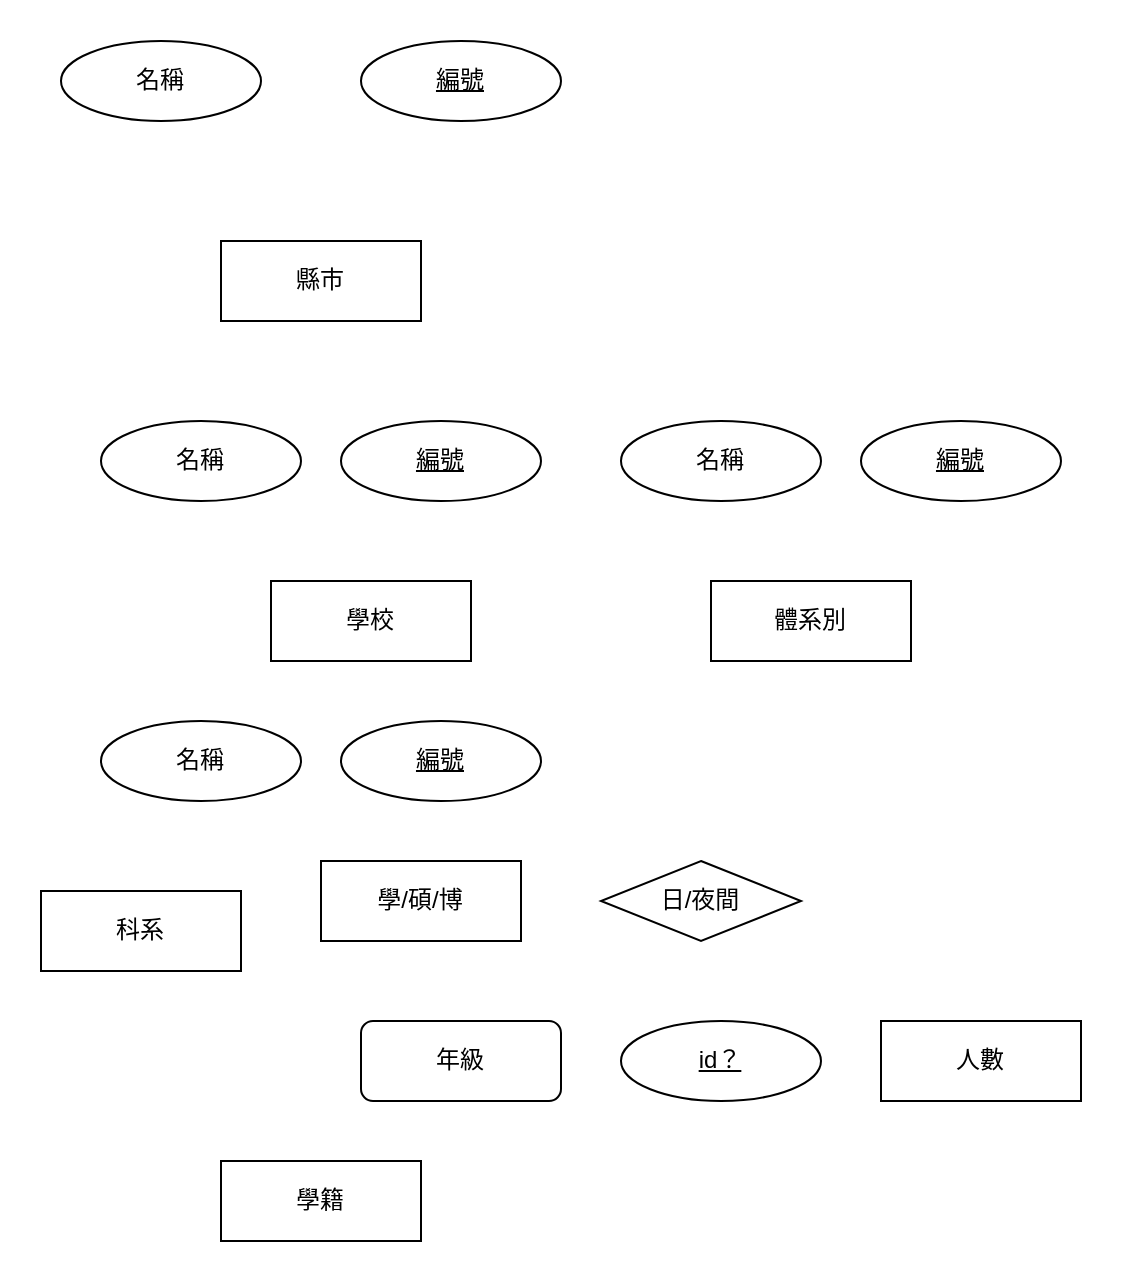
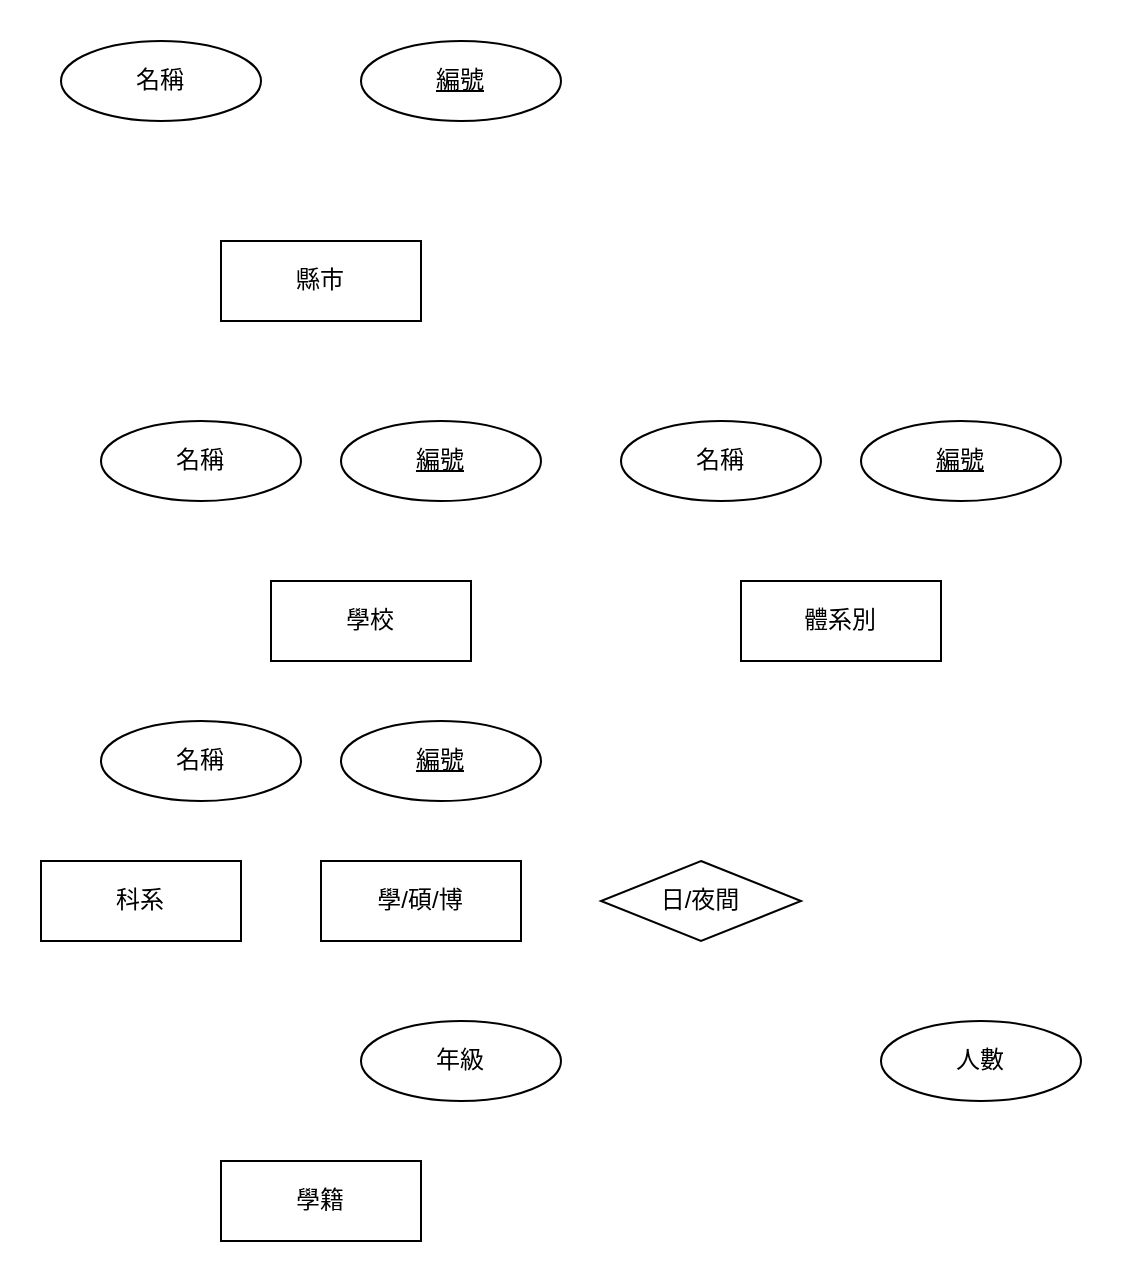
(811, 621) -> (841, 621)
(141, 931) -> (141, 901)
(461, 1061) -> (461, 1061)
(721, 1061) -> none
(981, 1061) -> (981, 1061)
